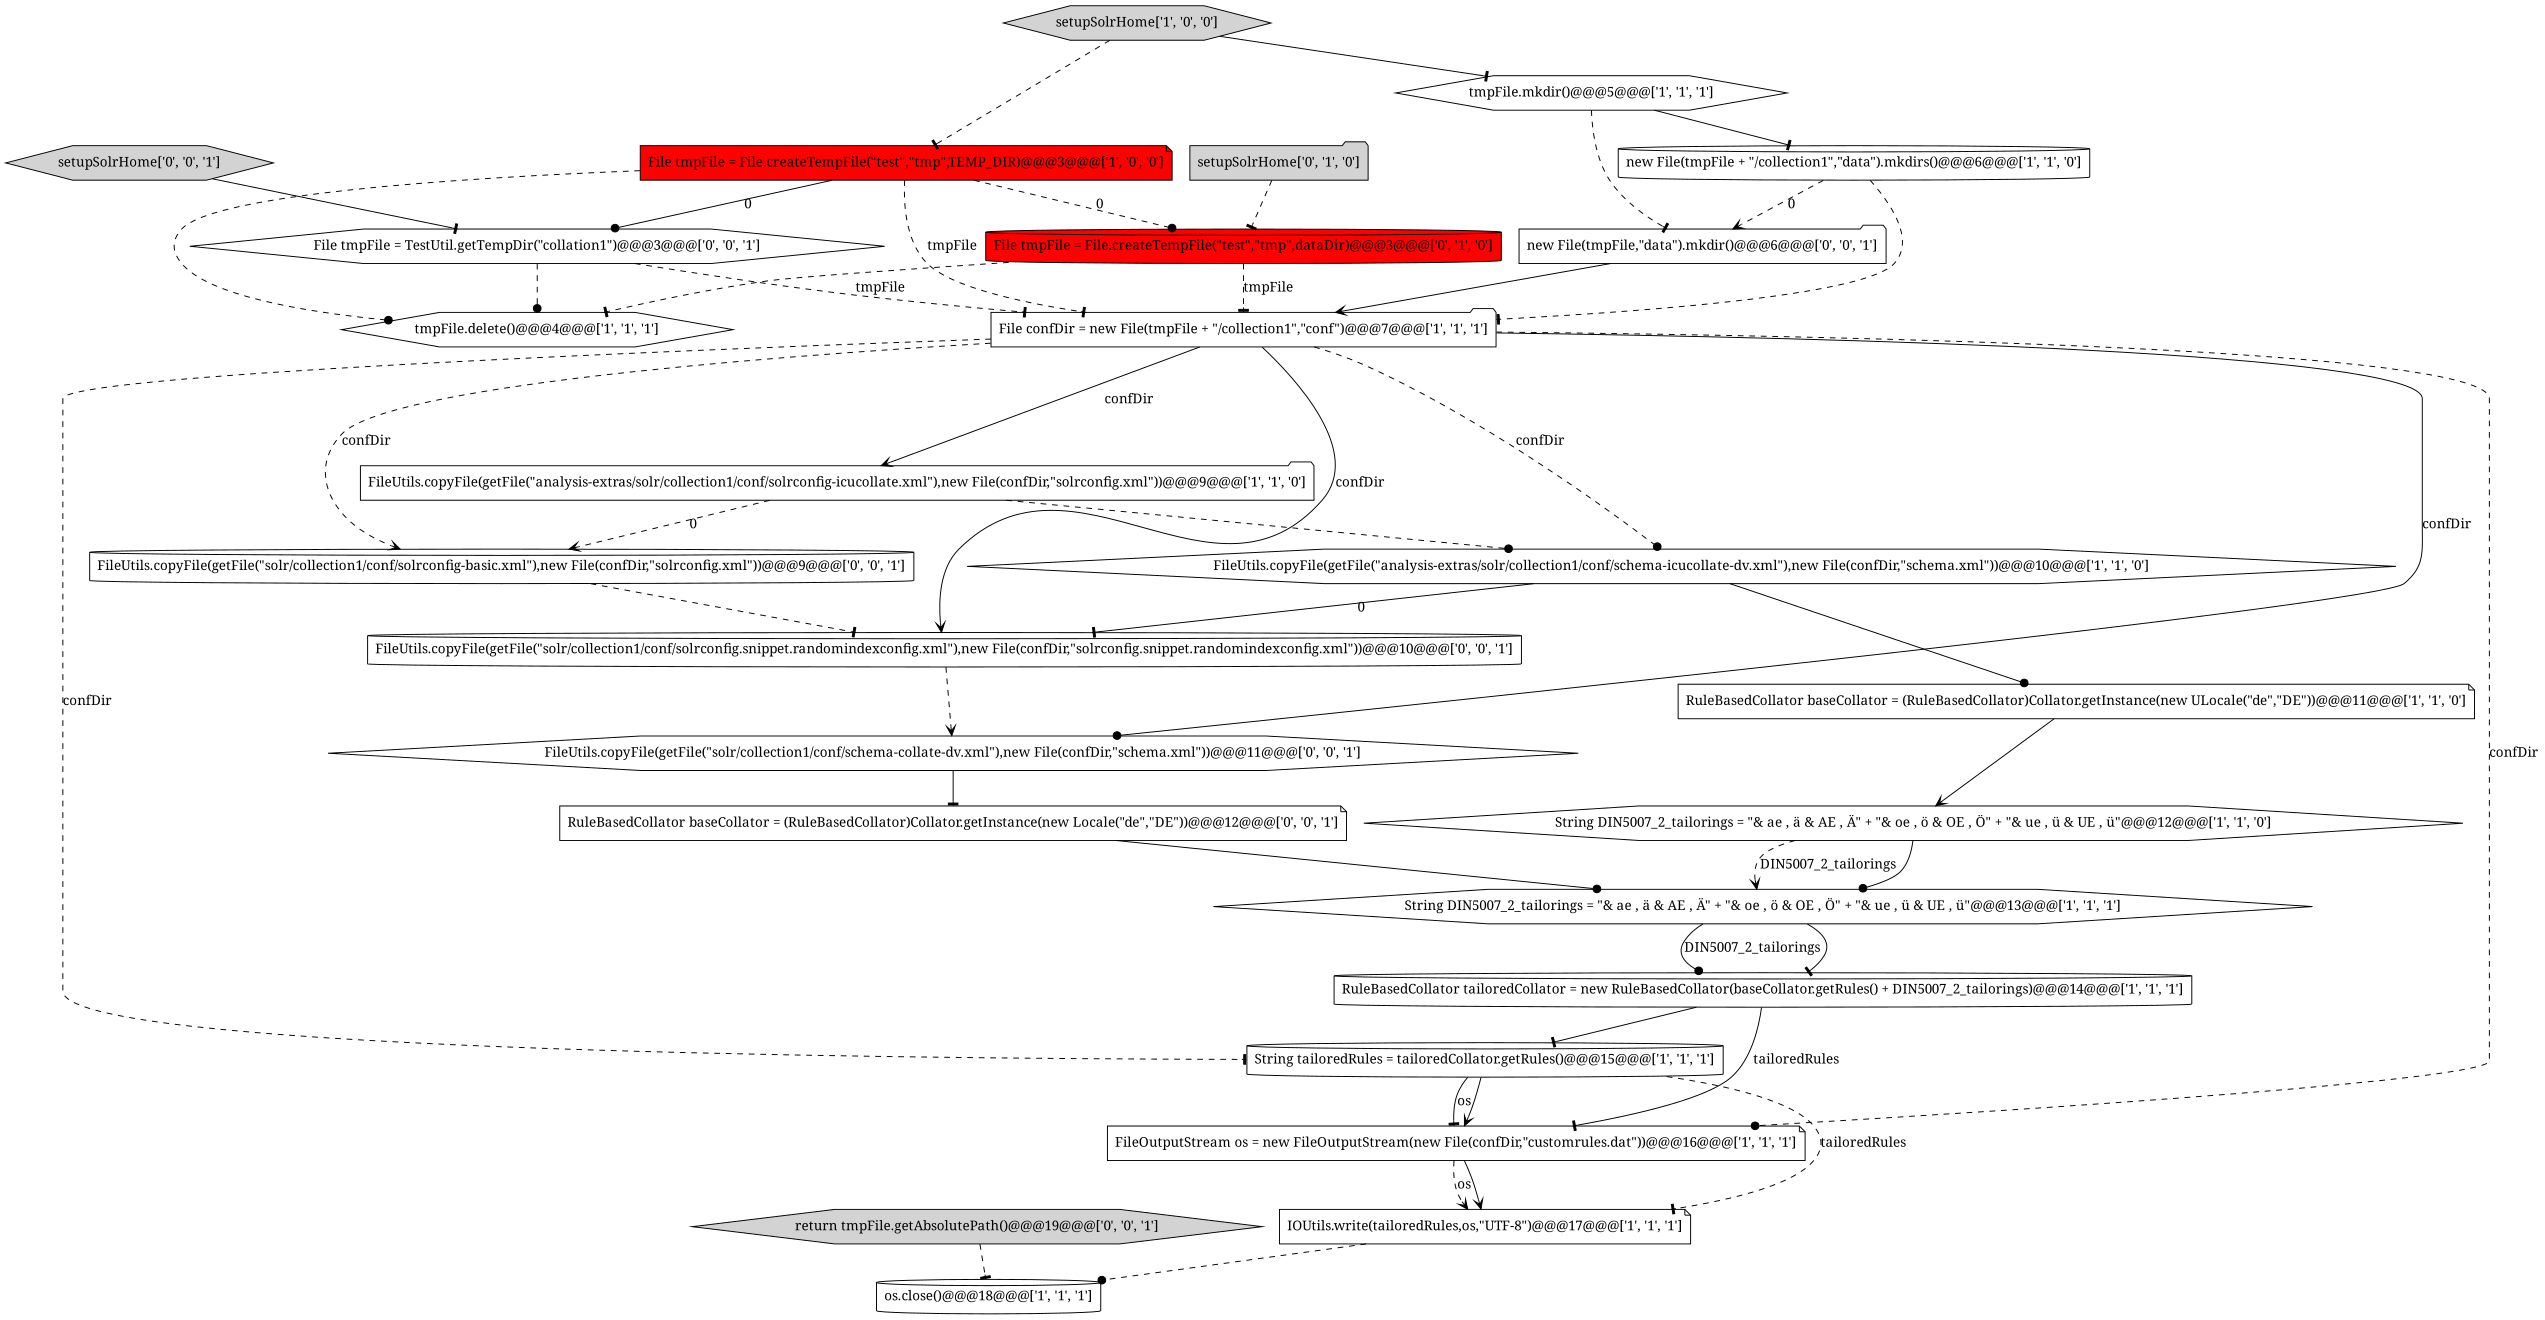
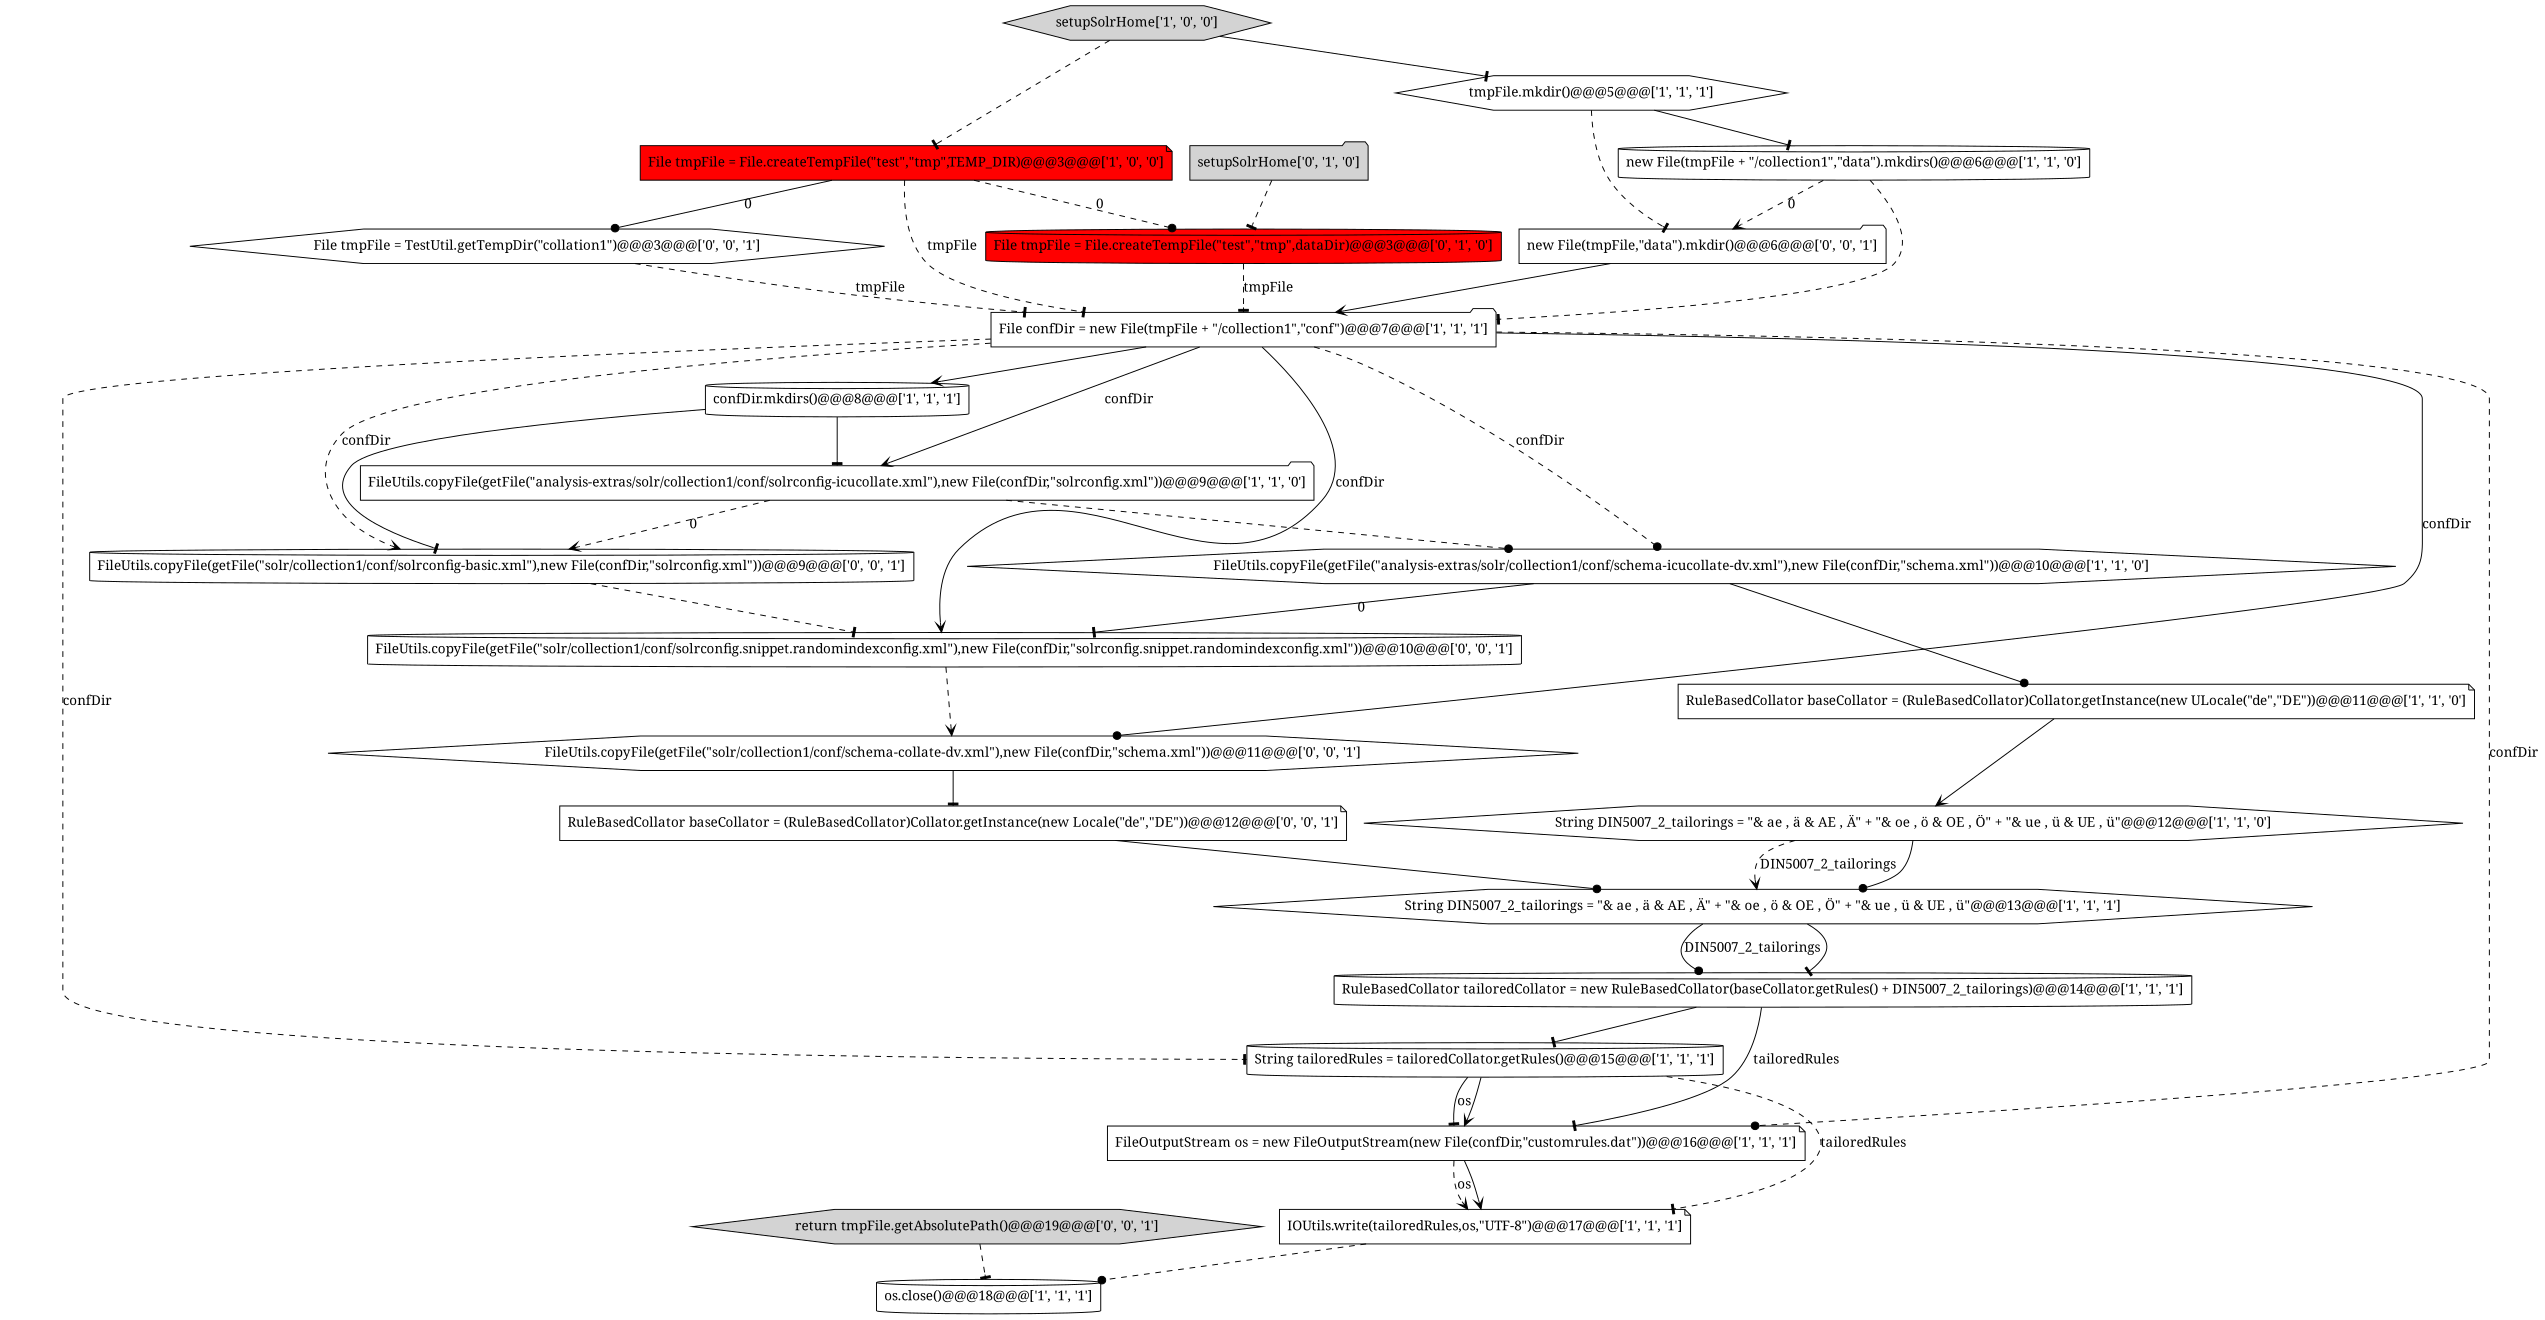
(140, 163) -> none
(537, 330) -> none
none -> (837, 400)
